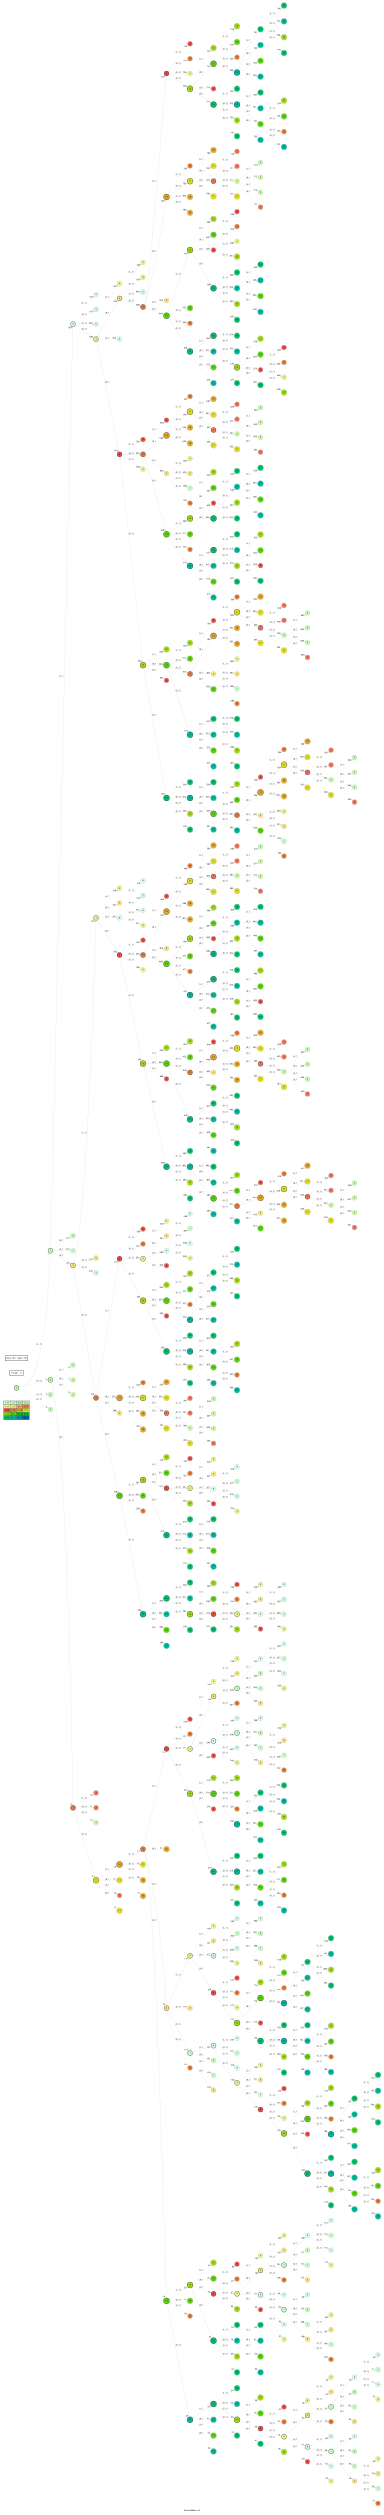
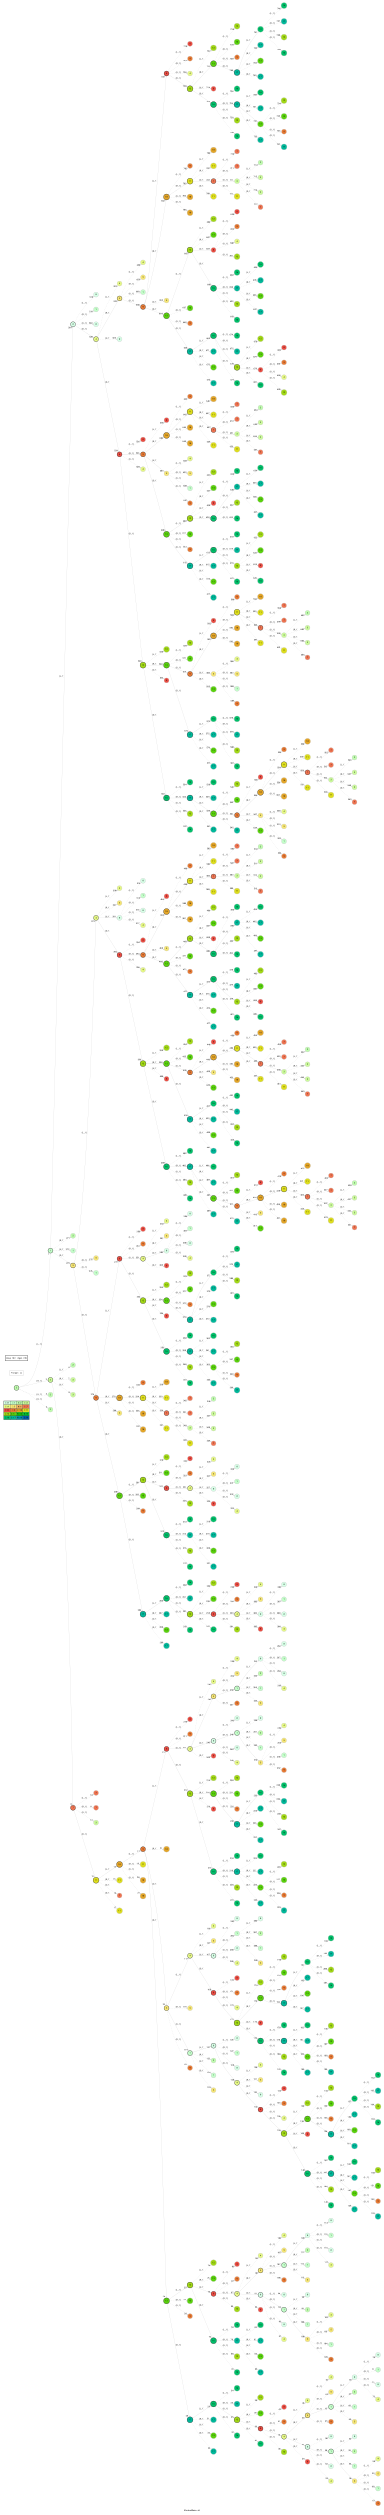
(16, 1373) -> (16, 1373)
